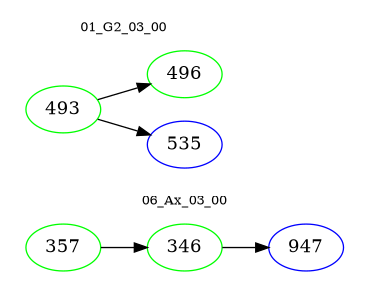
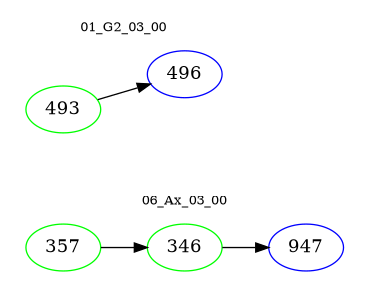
(185, 74) -> (185, 74)
(185, 145) -> none
